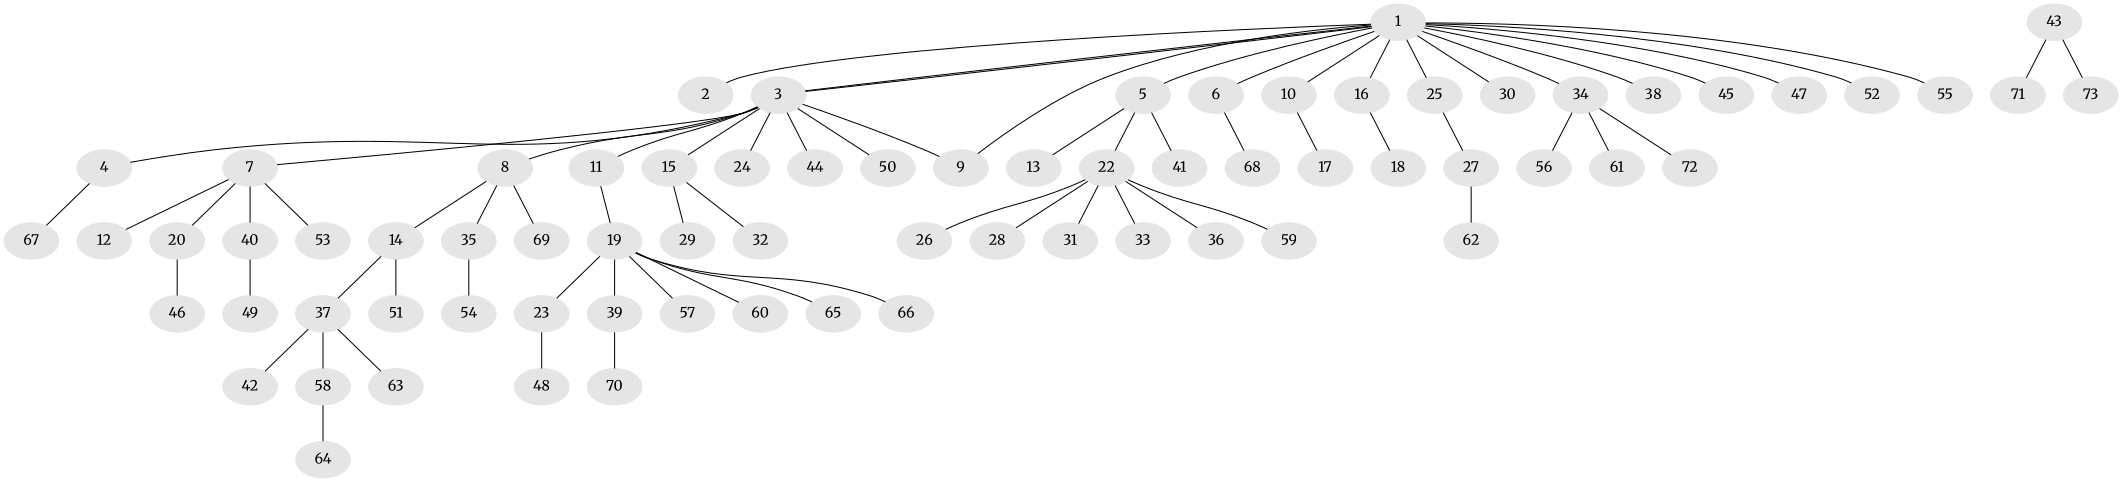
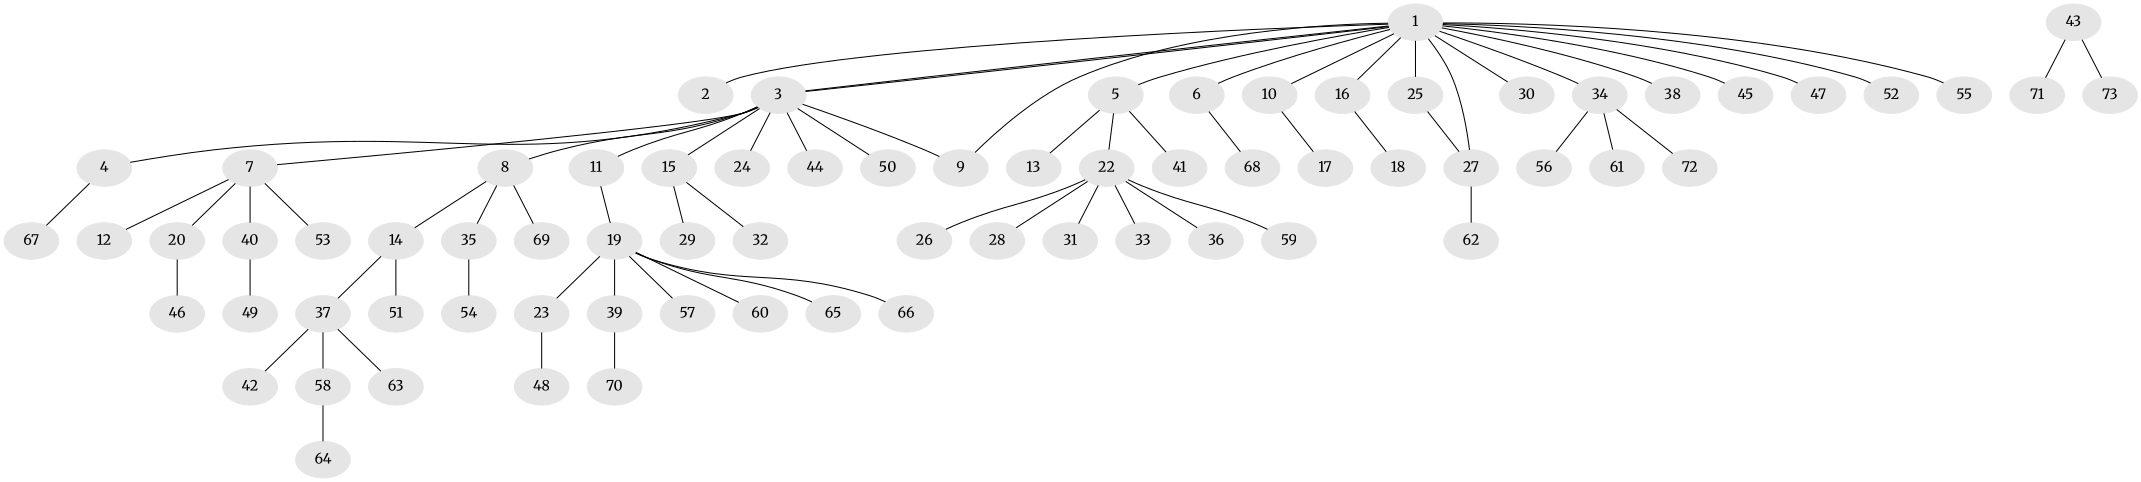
none -> (1457, 91)
